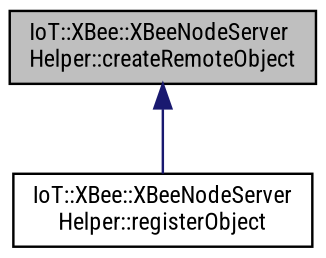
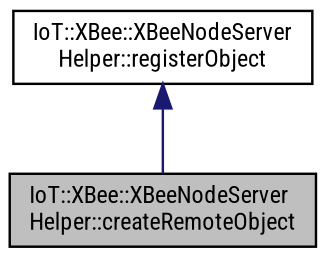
(163, 141) -> (163, 141)
